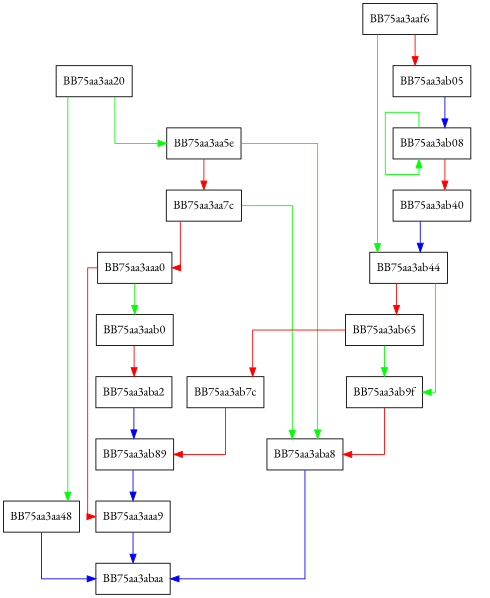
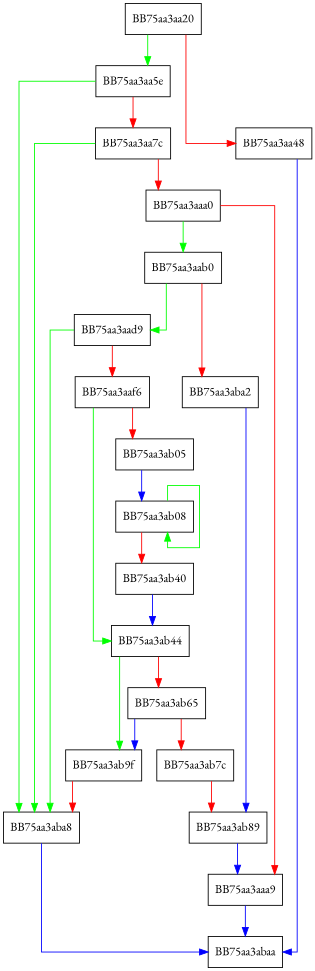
(68, 295) -> (186, 110)
none -> (112, 330)
(384, 357) -> (135, 730)
